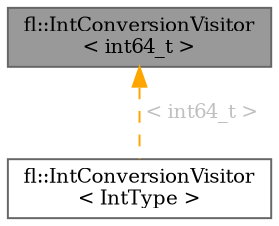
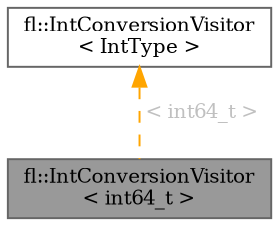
(140, 123) -> (140, 123)
